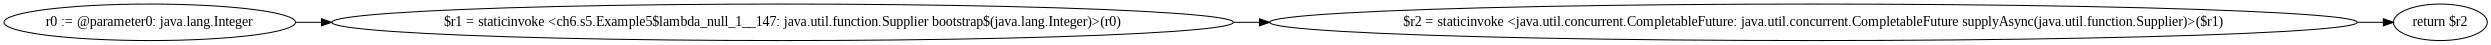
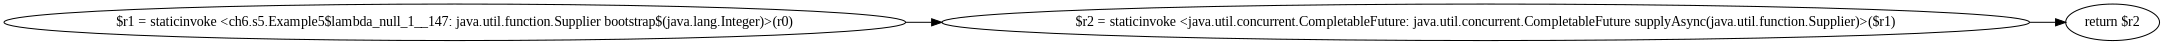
(150, 22) -> none
